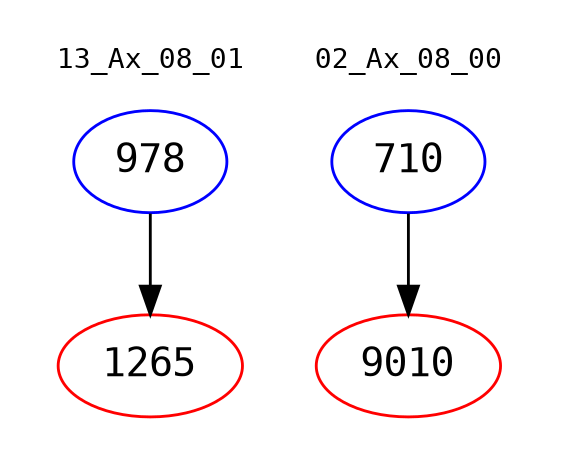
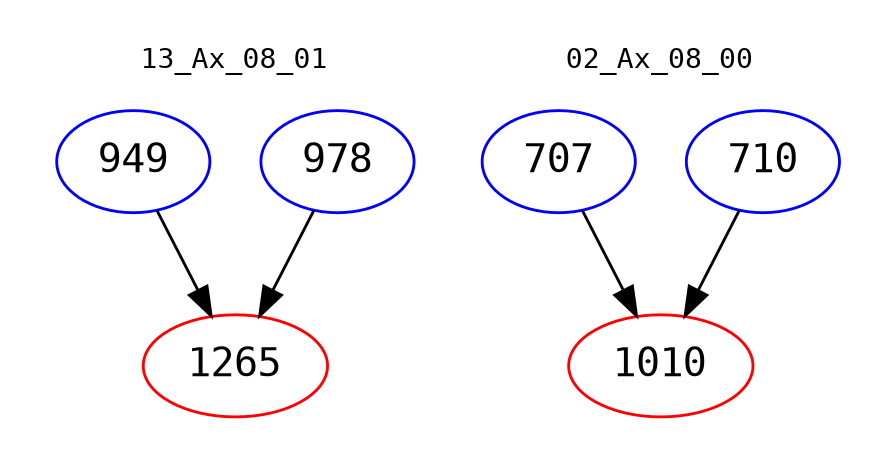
none -> (133, 162)
none -> (559, 162)
(408, 366) -> (661, 366)
